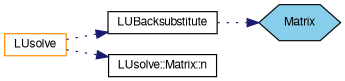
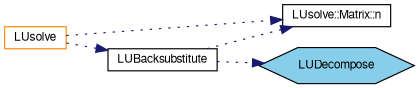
(300, 23) -> (337, 66)
none -> (244, 39)
